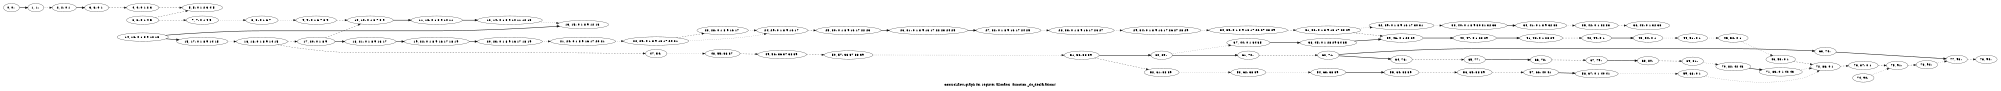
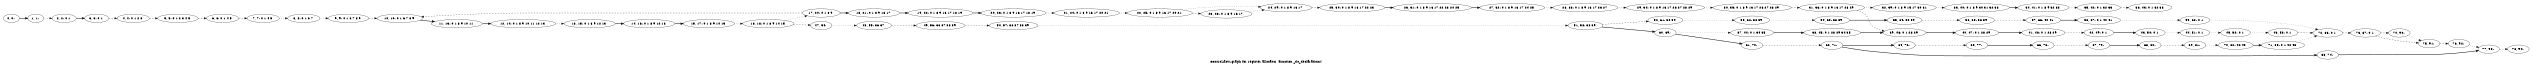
(171, 14) -> (201, 18)
(1401, 26) -> (1905, 8)
(361, 31) -> (618, 24)
none -> (2383, 33)
(291, 42) -> (795, 18)
